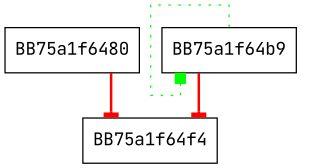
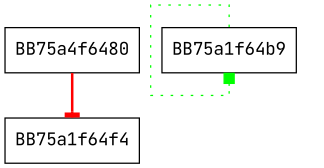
(72, 50) -> (72, 50)
(199, 92) -> none
